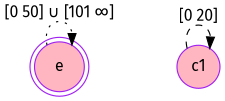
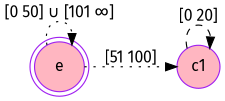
none -> (125, 67)
